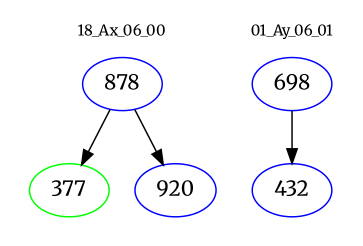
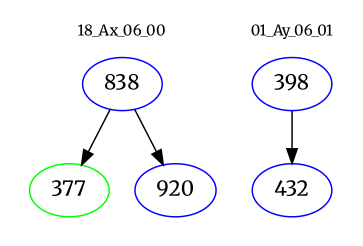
(122, 84) -> (122, 84)
(292, 84) -> (292, 84)
